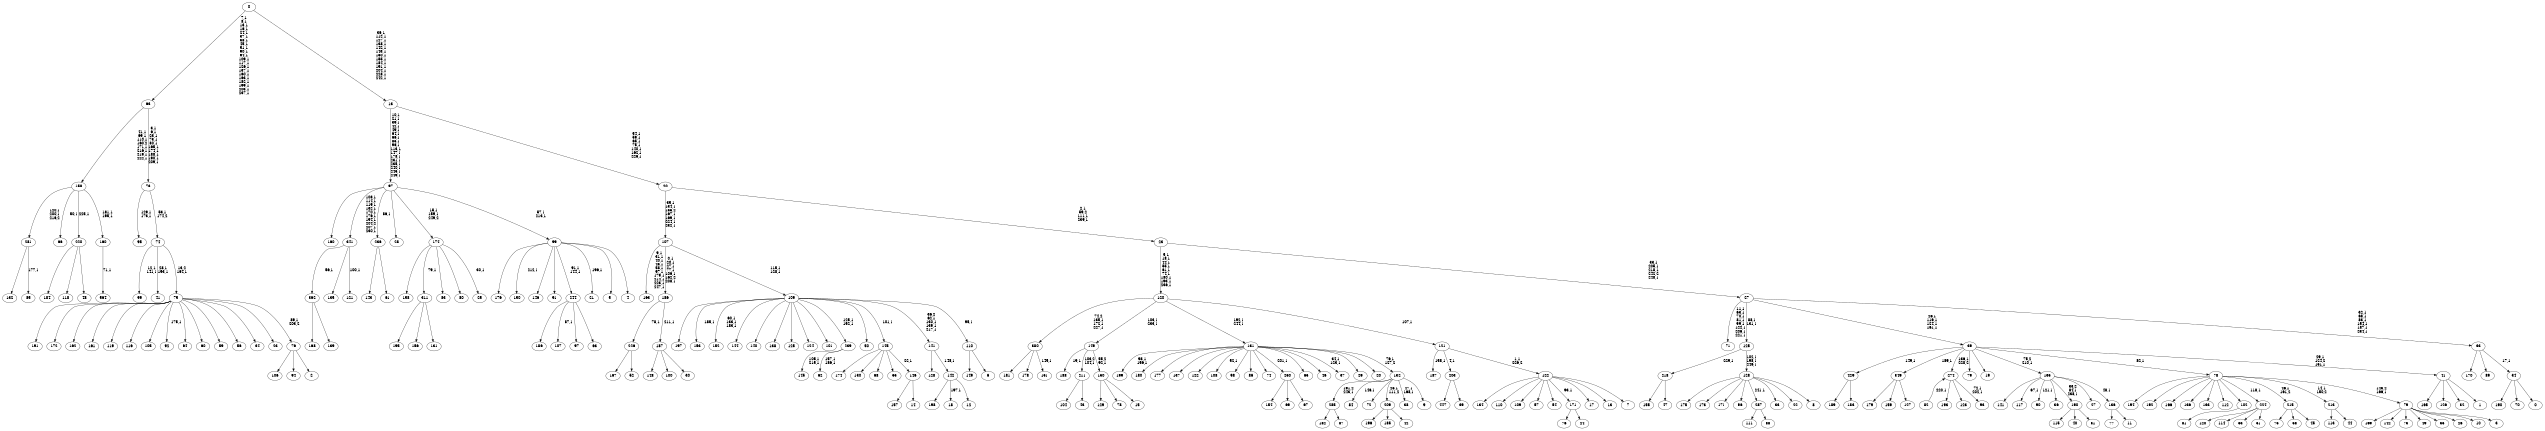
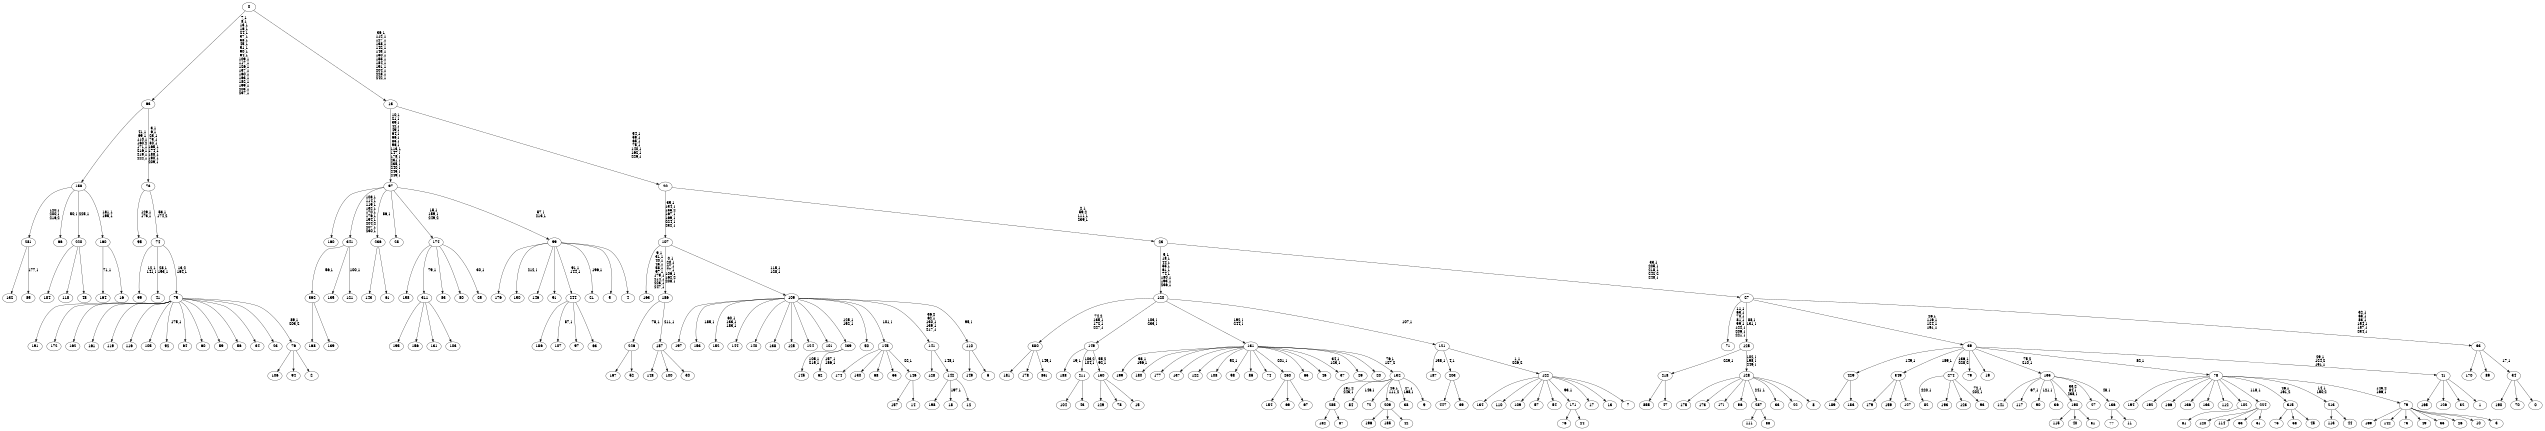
(103, 298) -> (103, 298)
none -> (122, 298)
none -> (453, 346)
(1044, 376) -> (1044, 376)
(1934, 389) -> (1925, 381)
(1646, 405) -> (1646, 405)
(2290, 405) -> (2290, 405)
